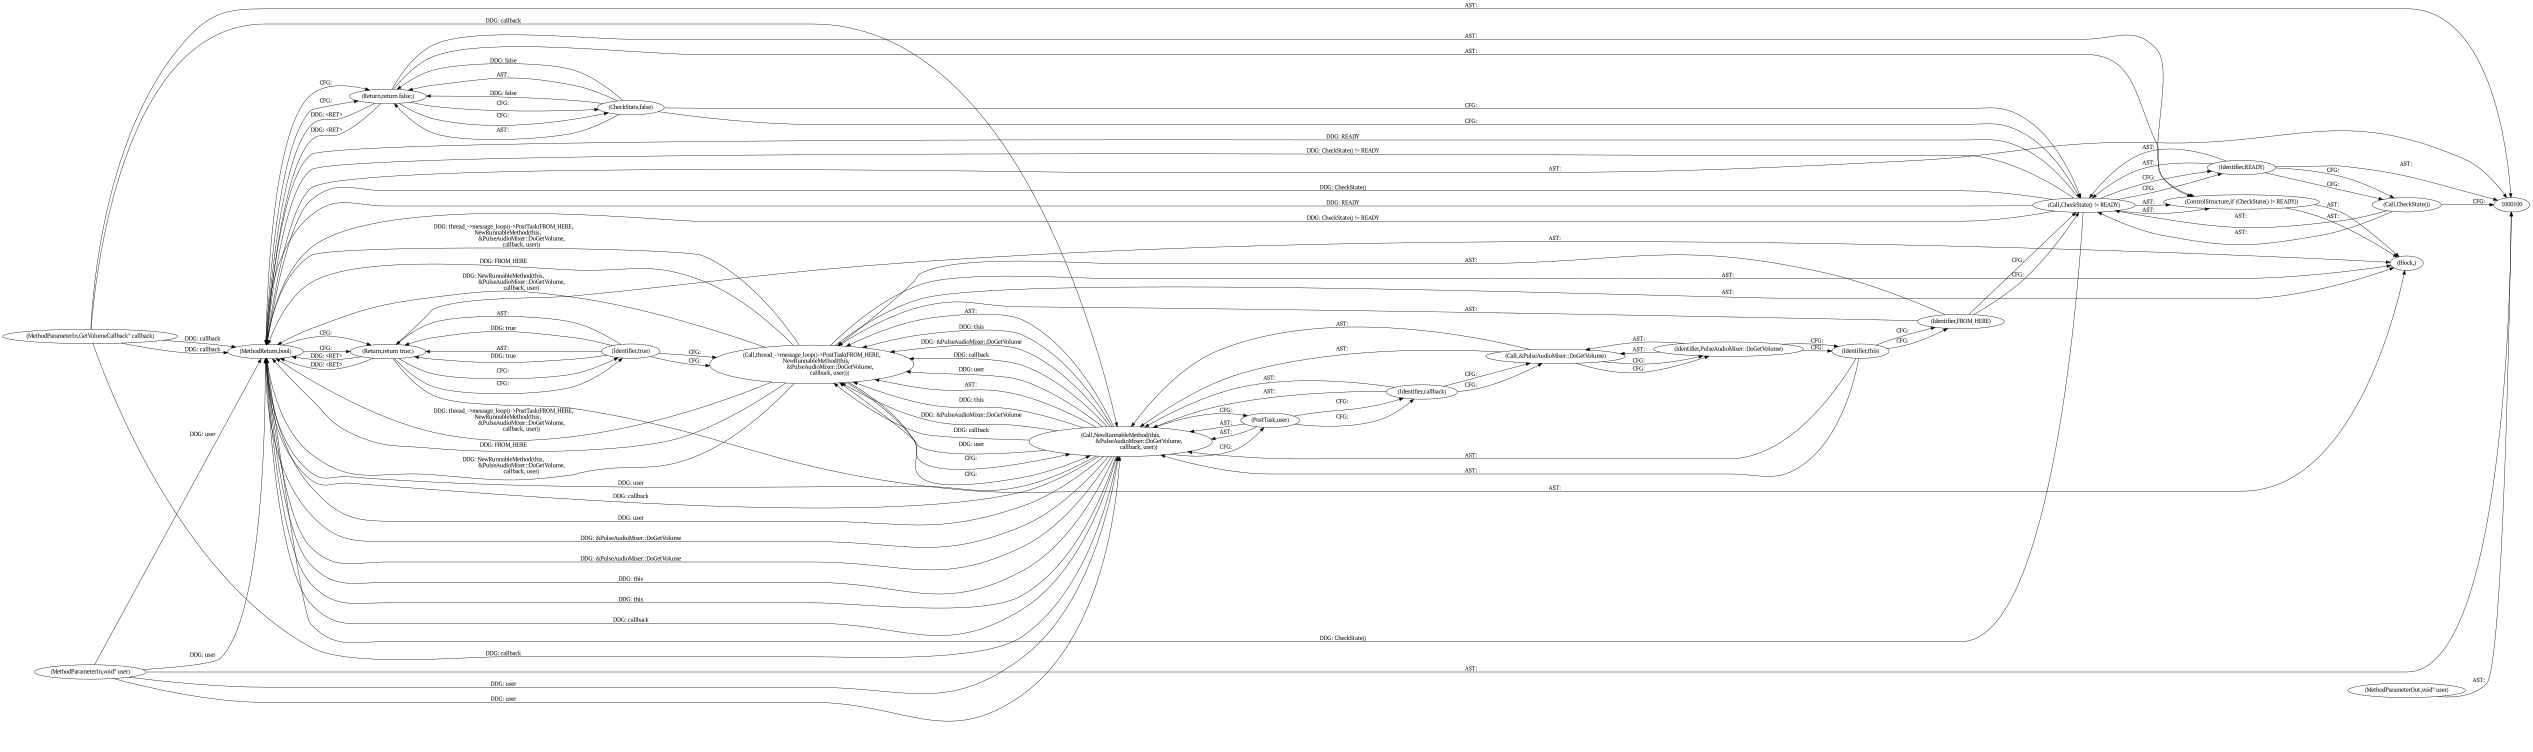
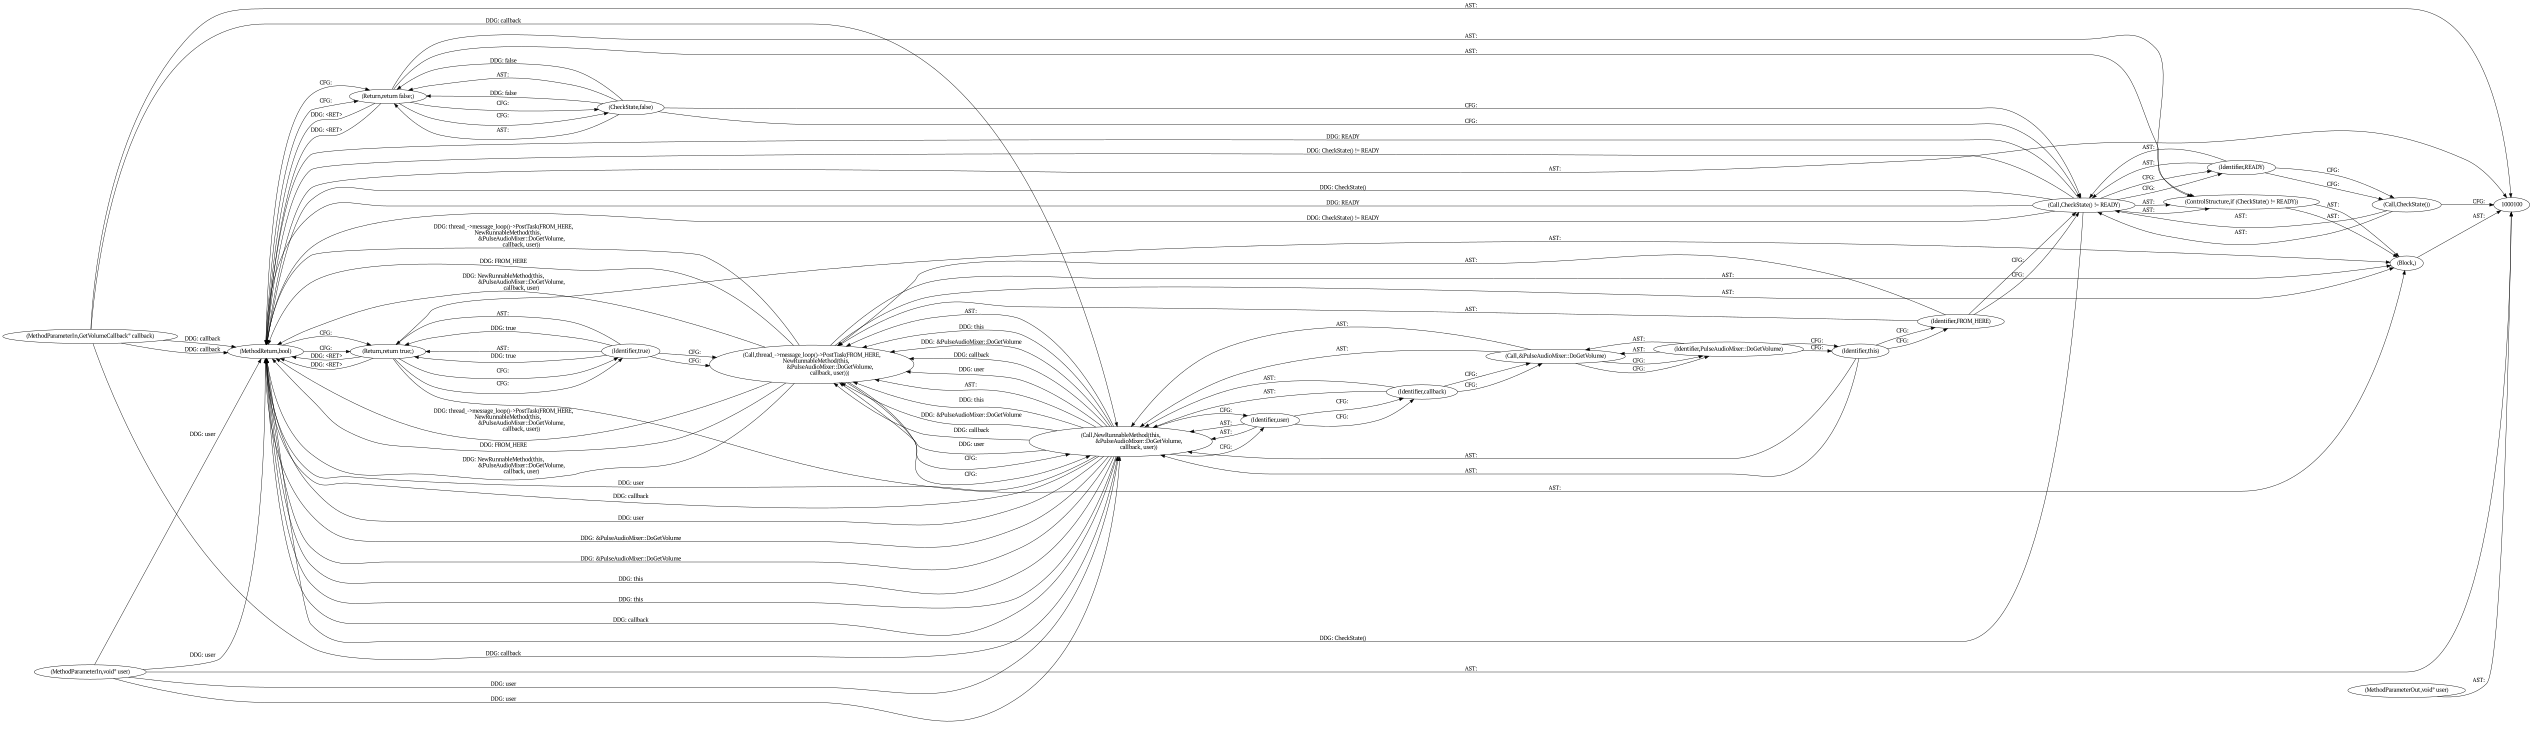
(2386, 172) -> (2457, 235)
(1270, 420) -> (1270, 420)
